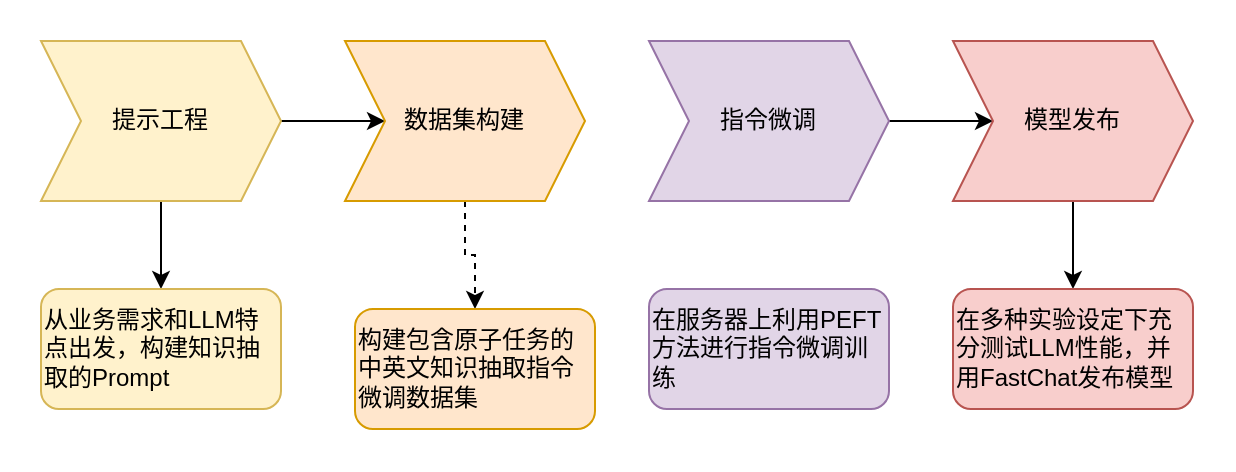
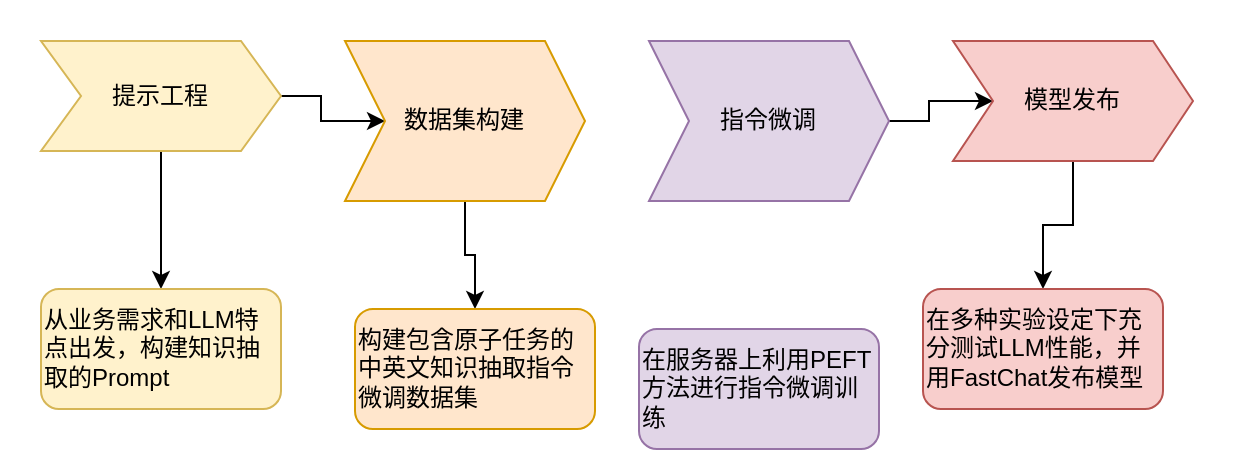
(161, 121) -> (161, 96)
(1073, 121) -> (1073, 101)
(465, 255) -> (465, 255)
(769, 349) -> (759, 389)
(1073, 349) -> (1043, 349)
